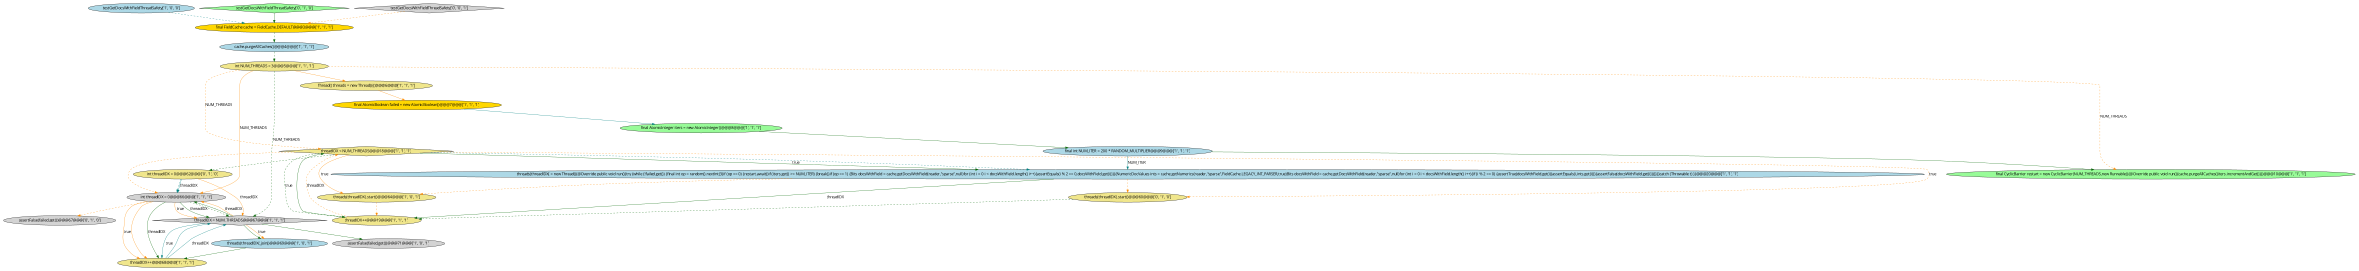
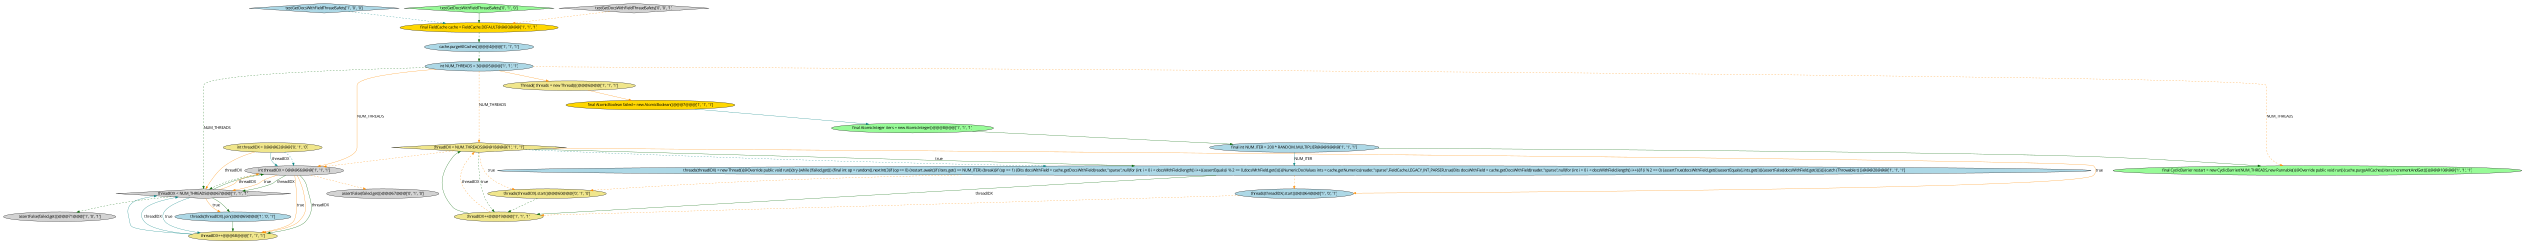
(141, 8) -> (324, 8)
(274, 66) -> (479, 66)
(275, 162) -> none
(377, 197) -> (1294, 194)
(311, 231) -> (125, 202)
